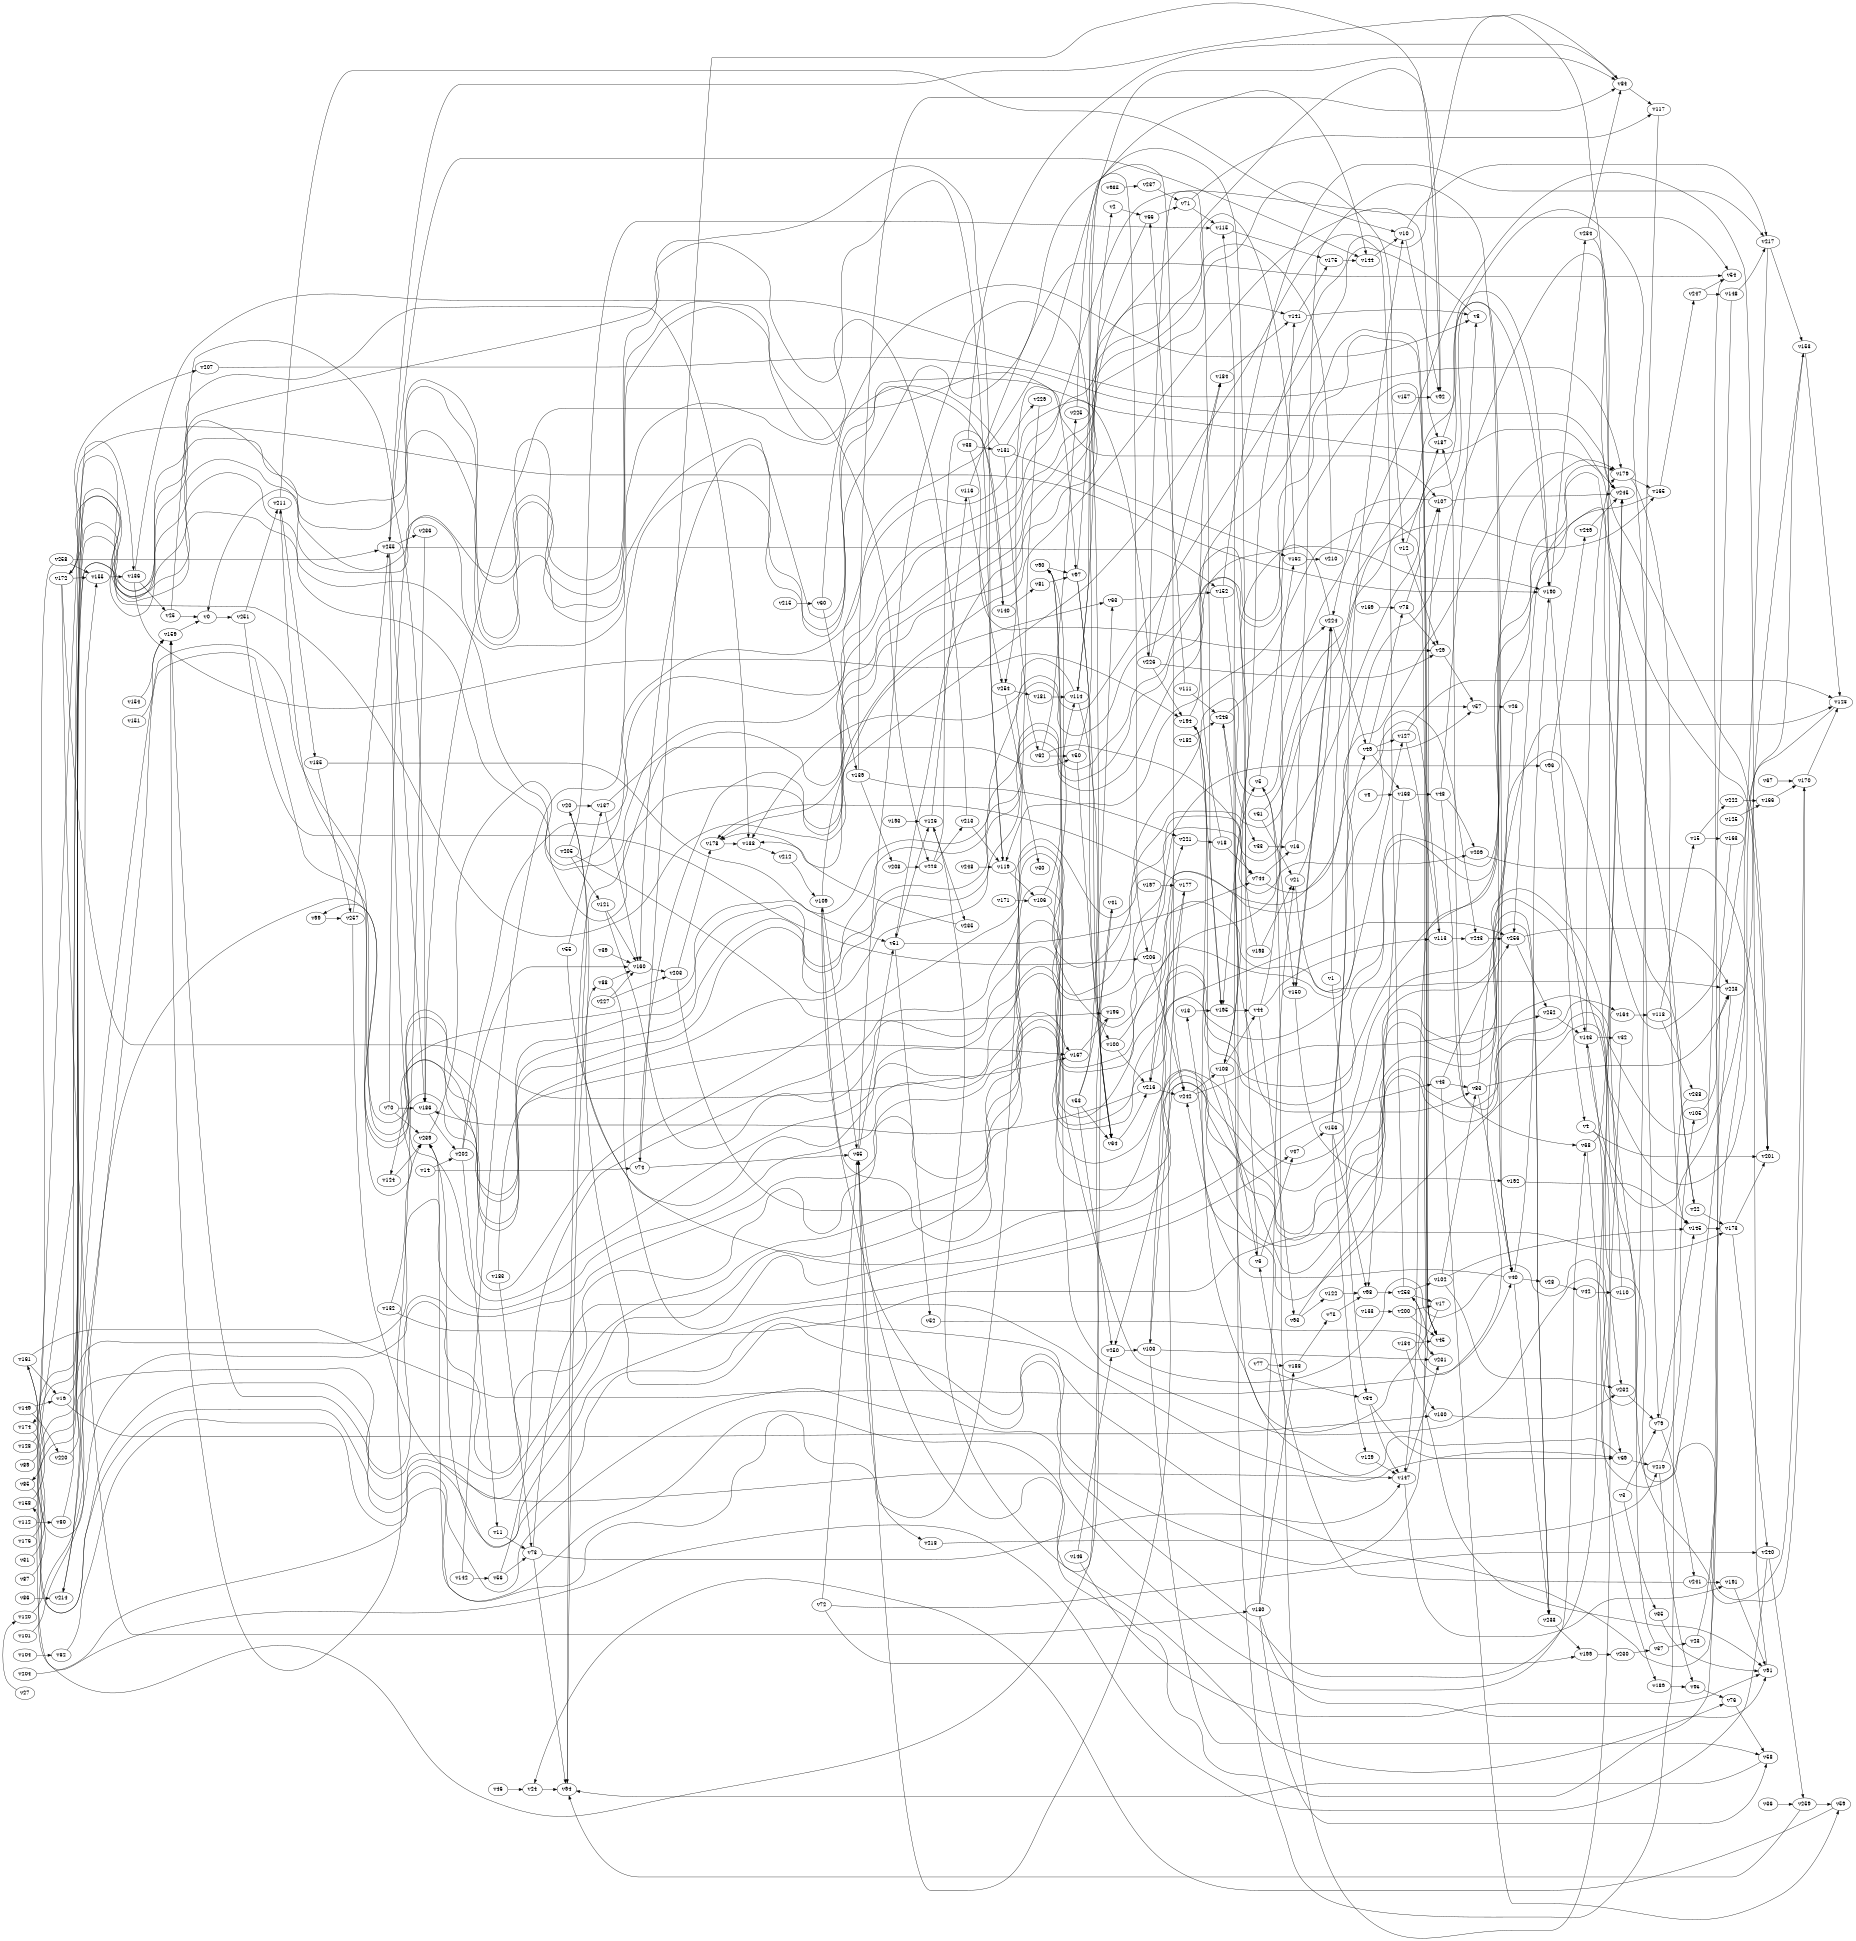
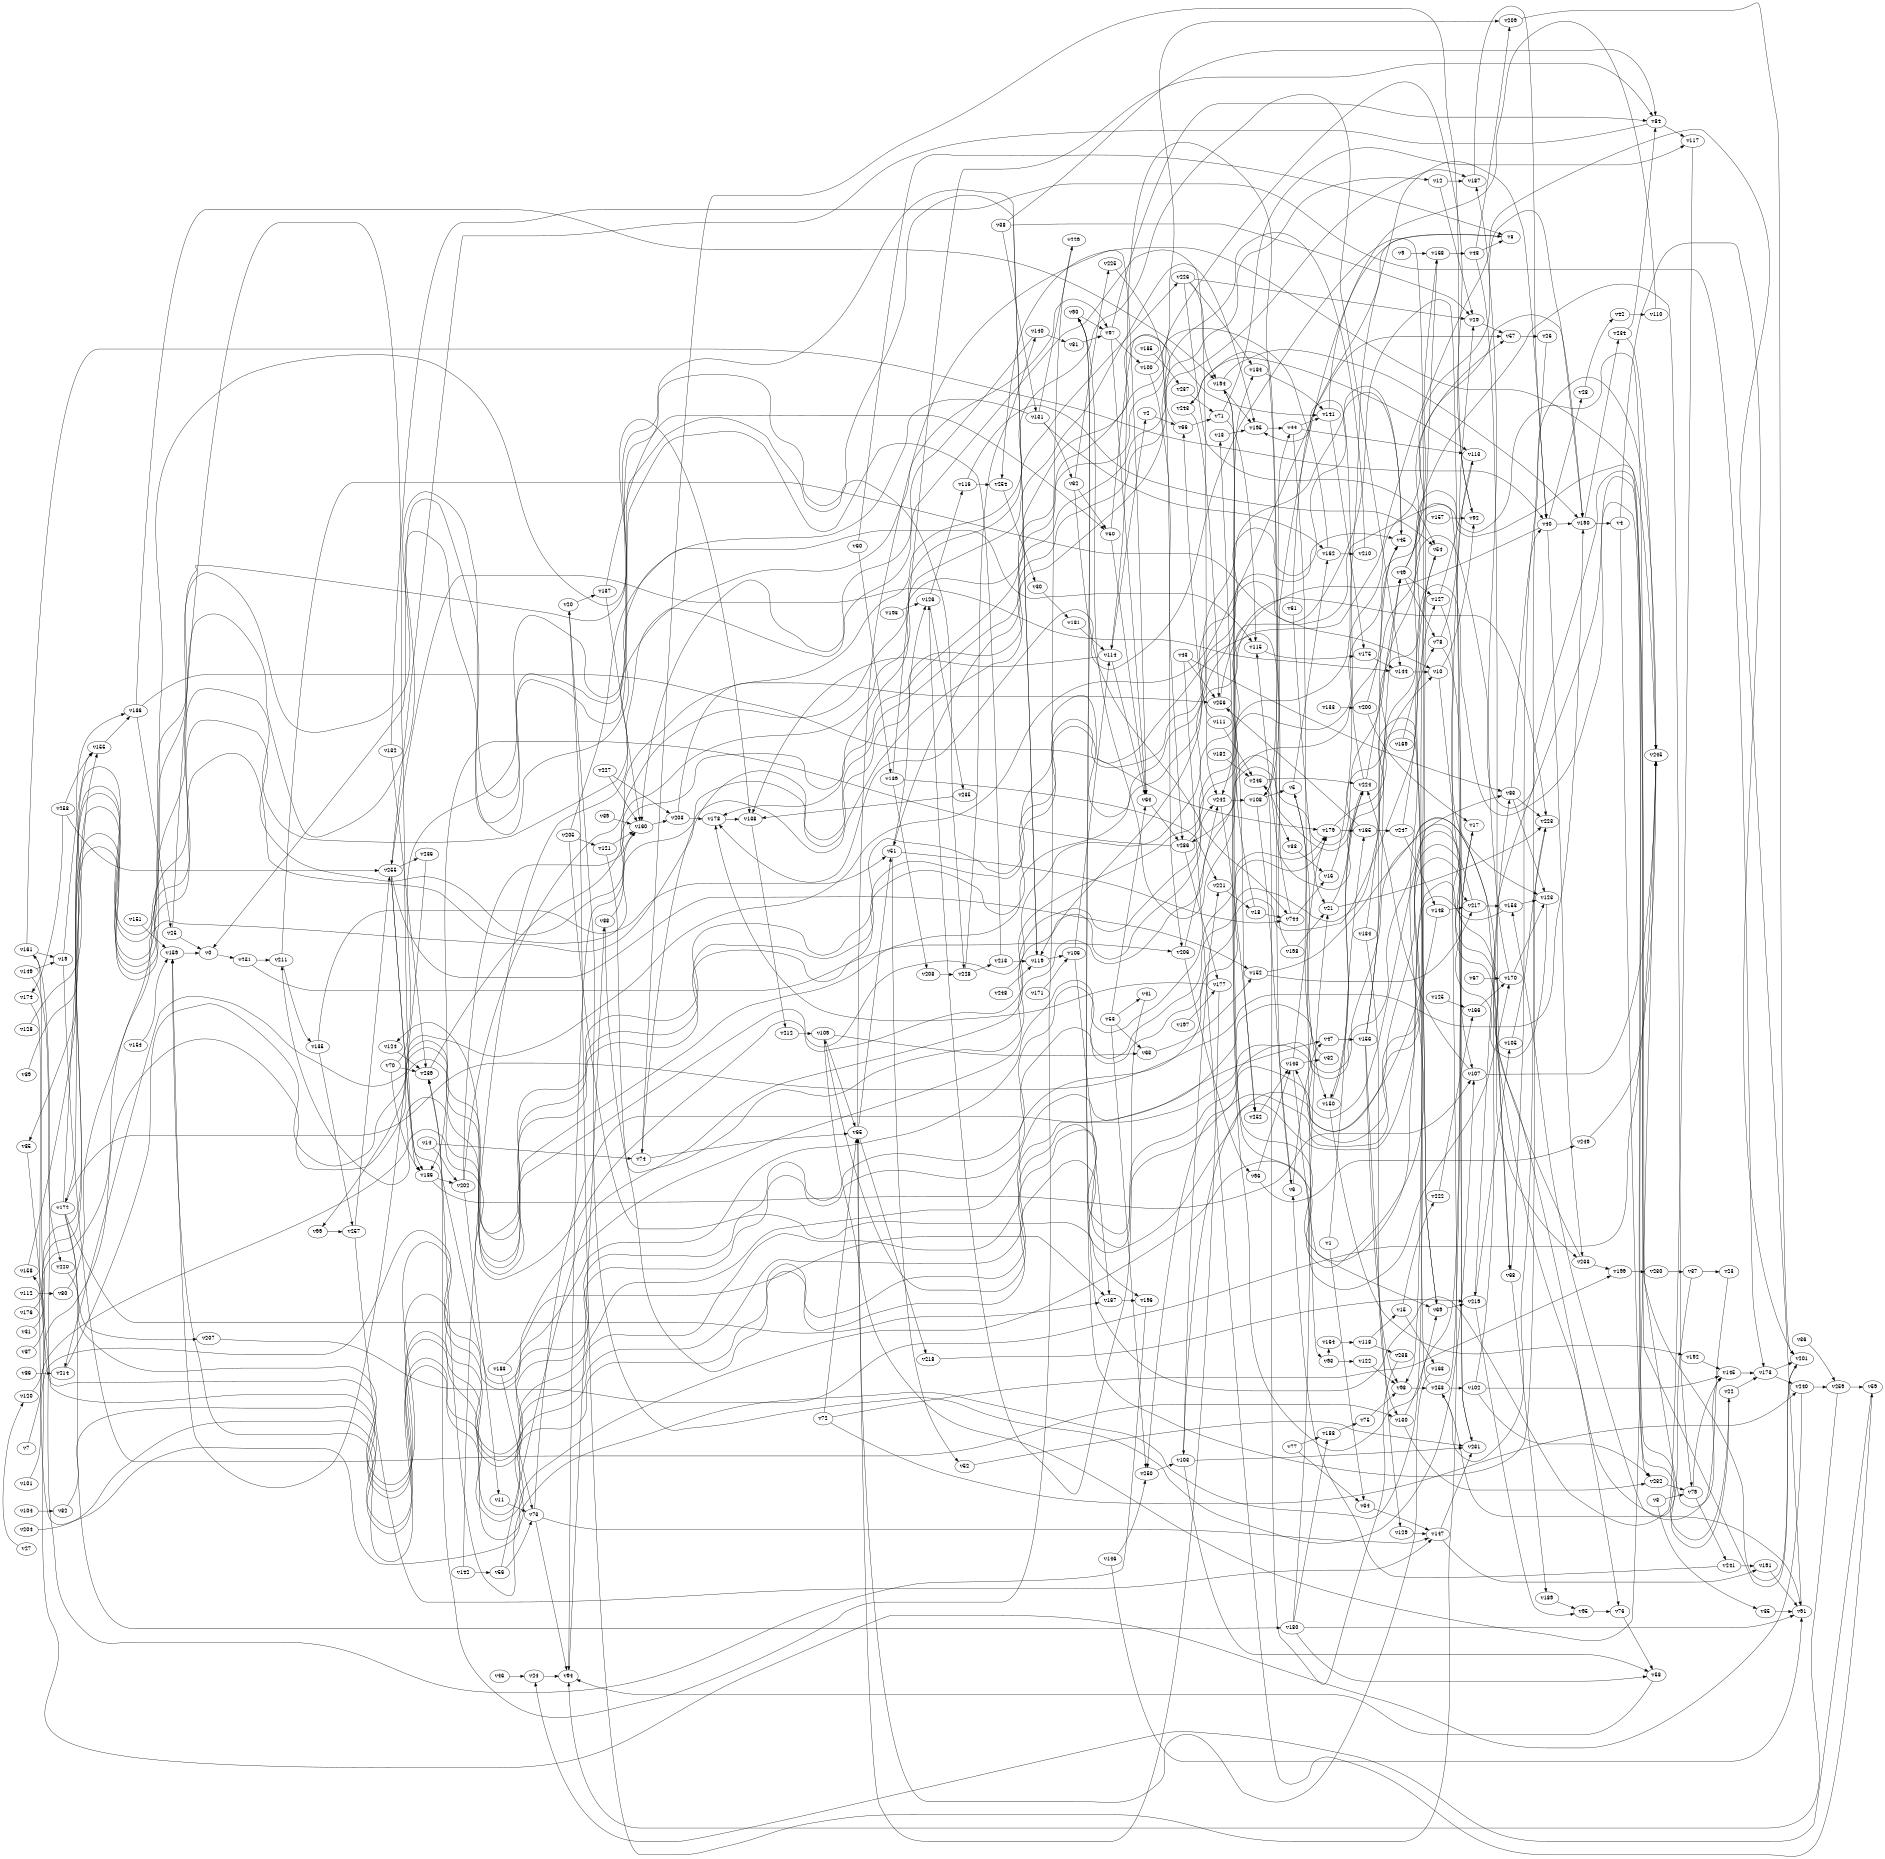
(1113, 188) -> (1147, 349)
(1535, 564) -> (1615, 478)
(785, 604) -> none
(1017, 692) -> (1055, 605)
(1459, 939) -> (1316, 375)
(567, 950) -> none
(1149, 1088) -> (1183, 846)
none -> (26, 1449)
(1479, 1458) -> (1429, 1349)
